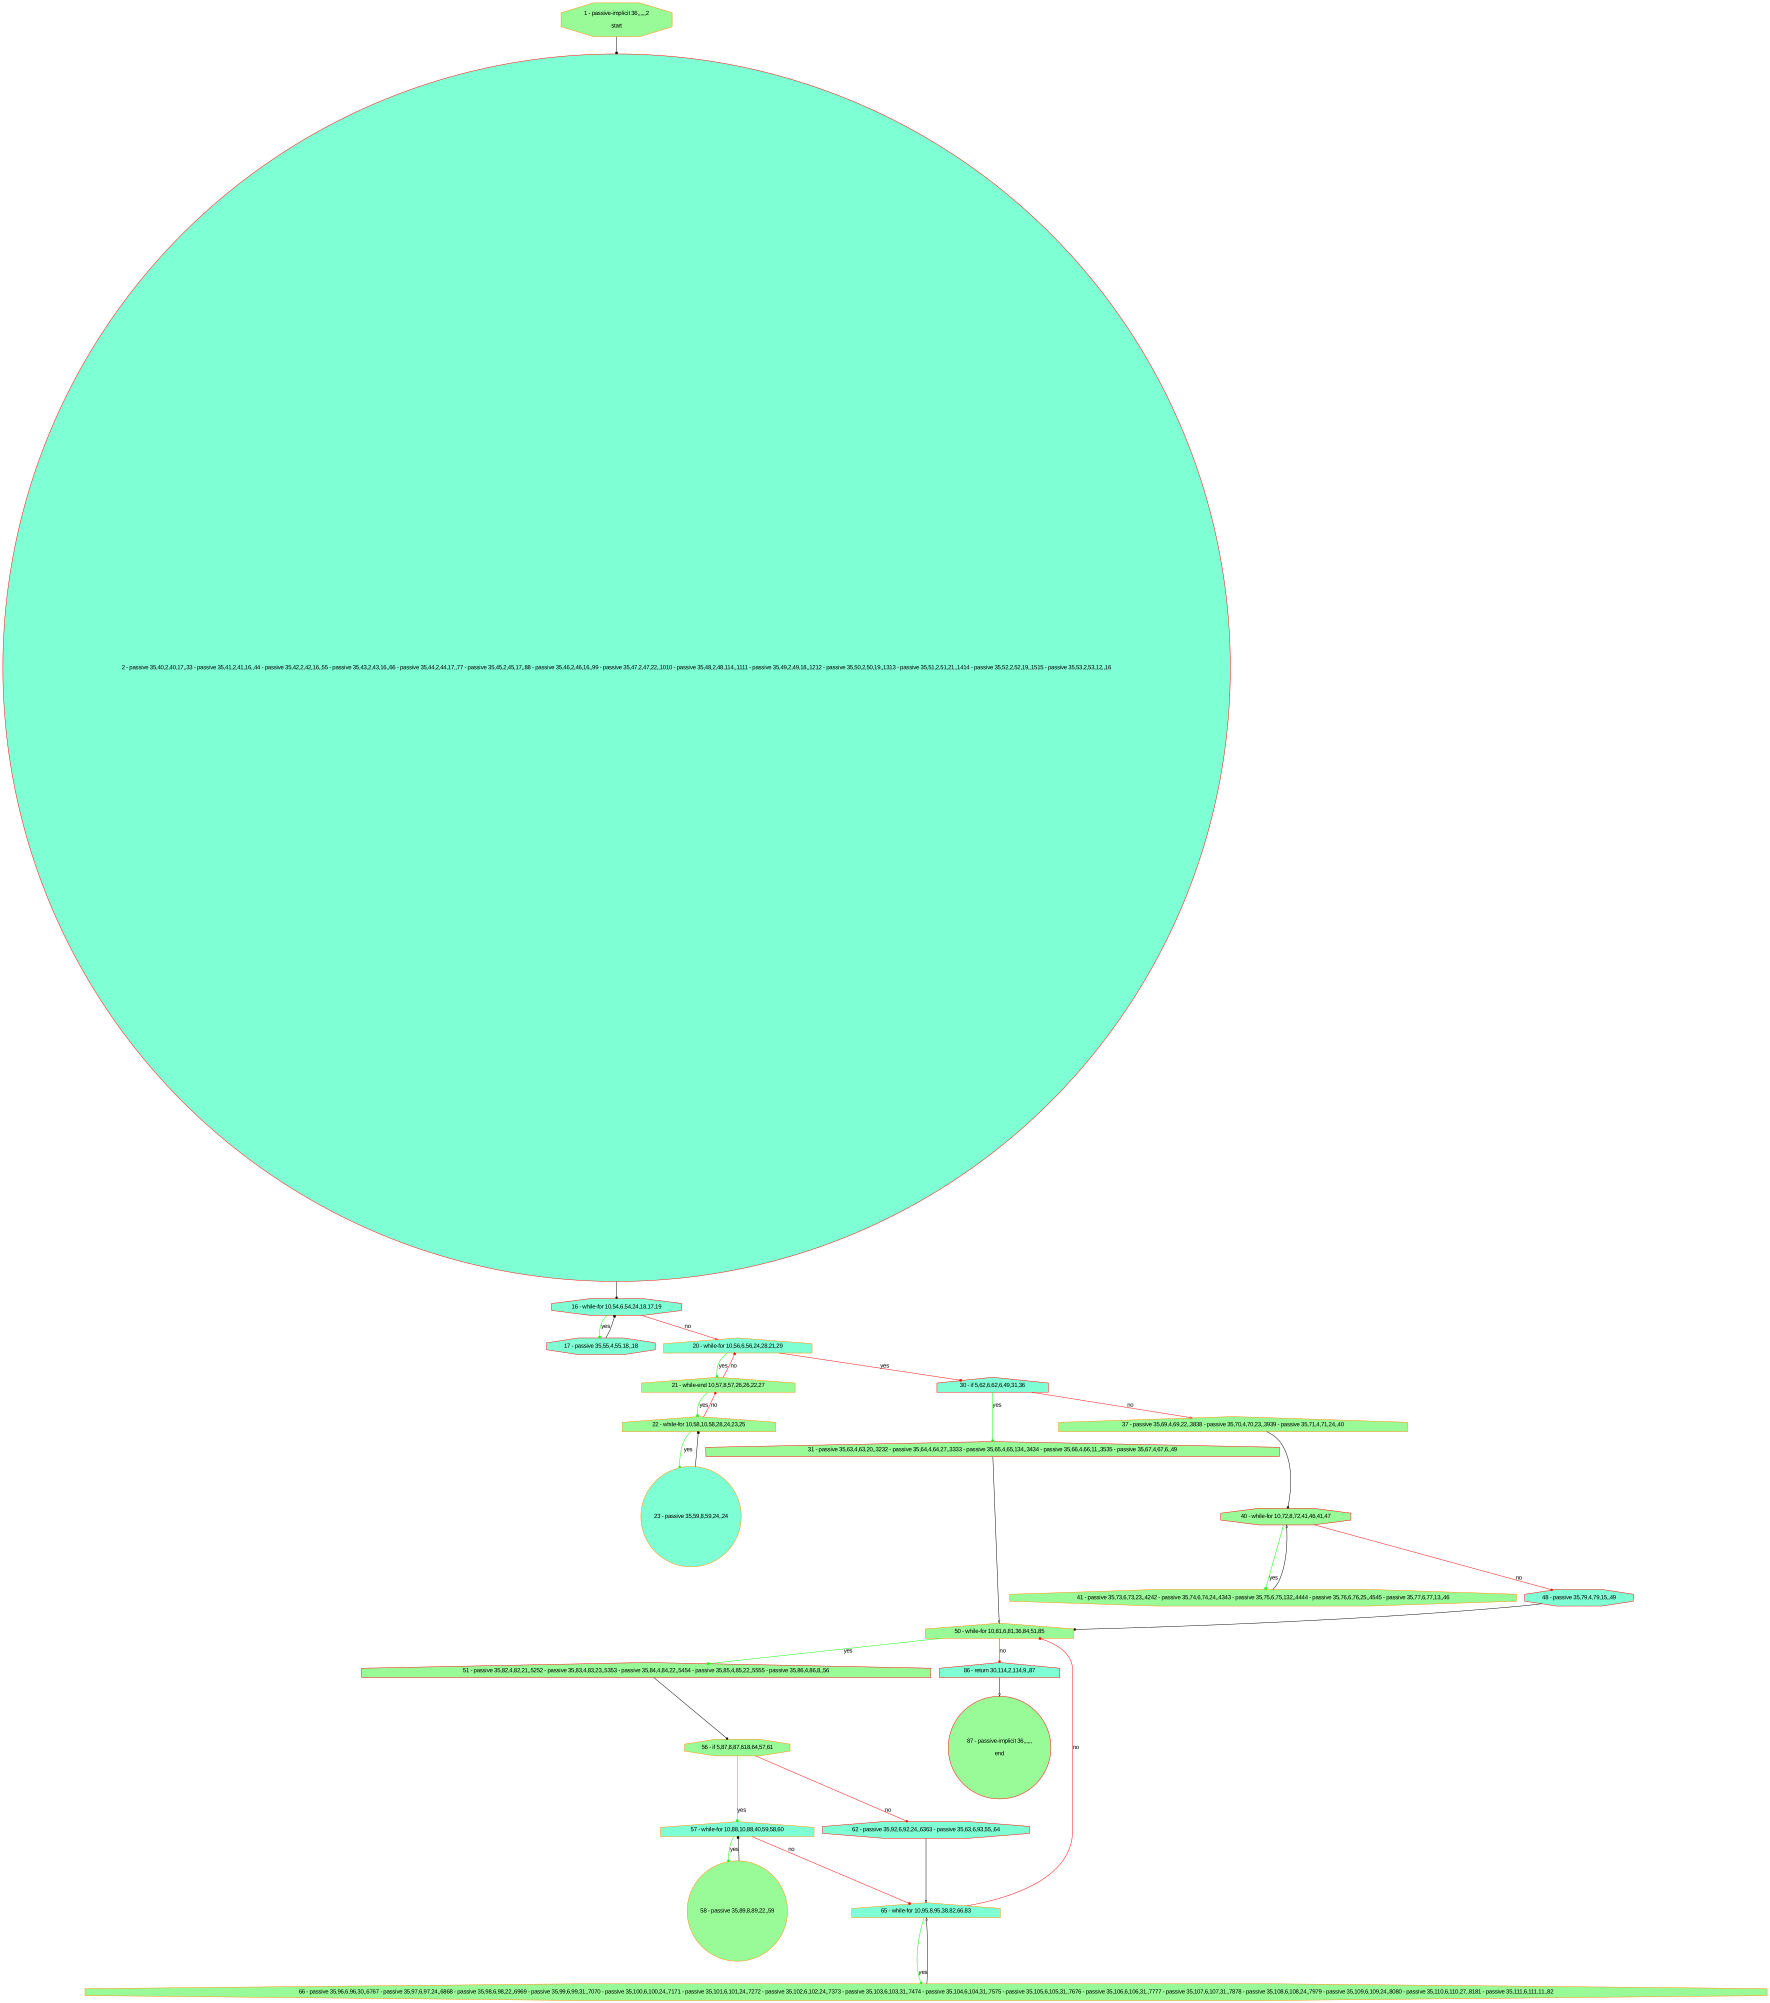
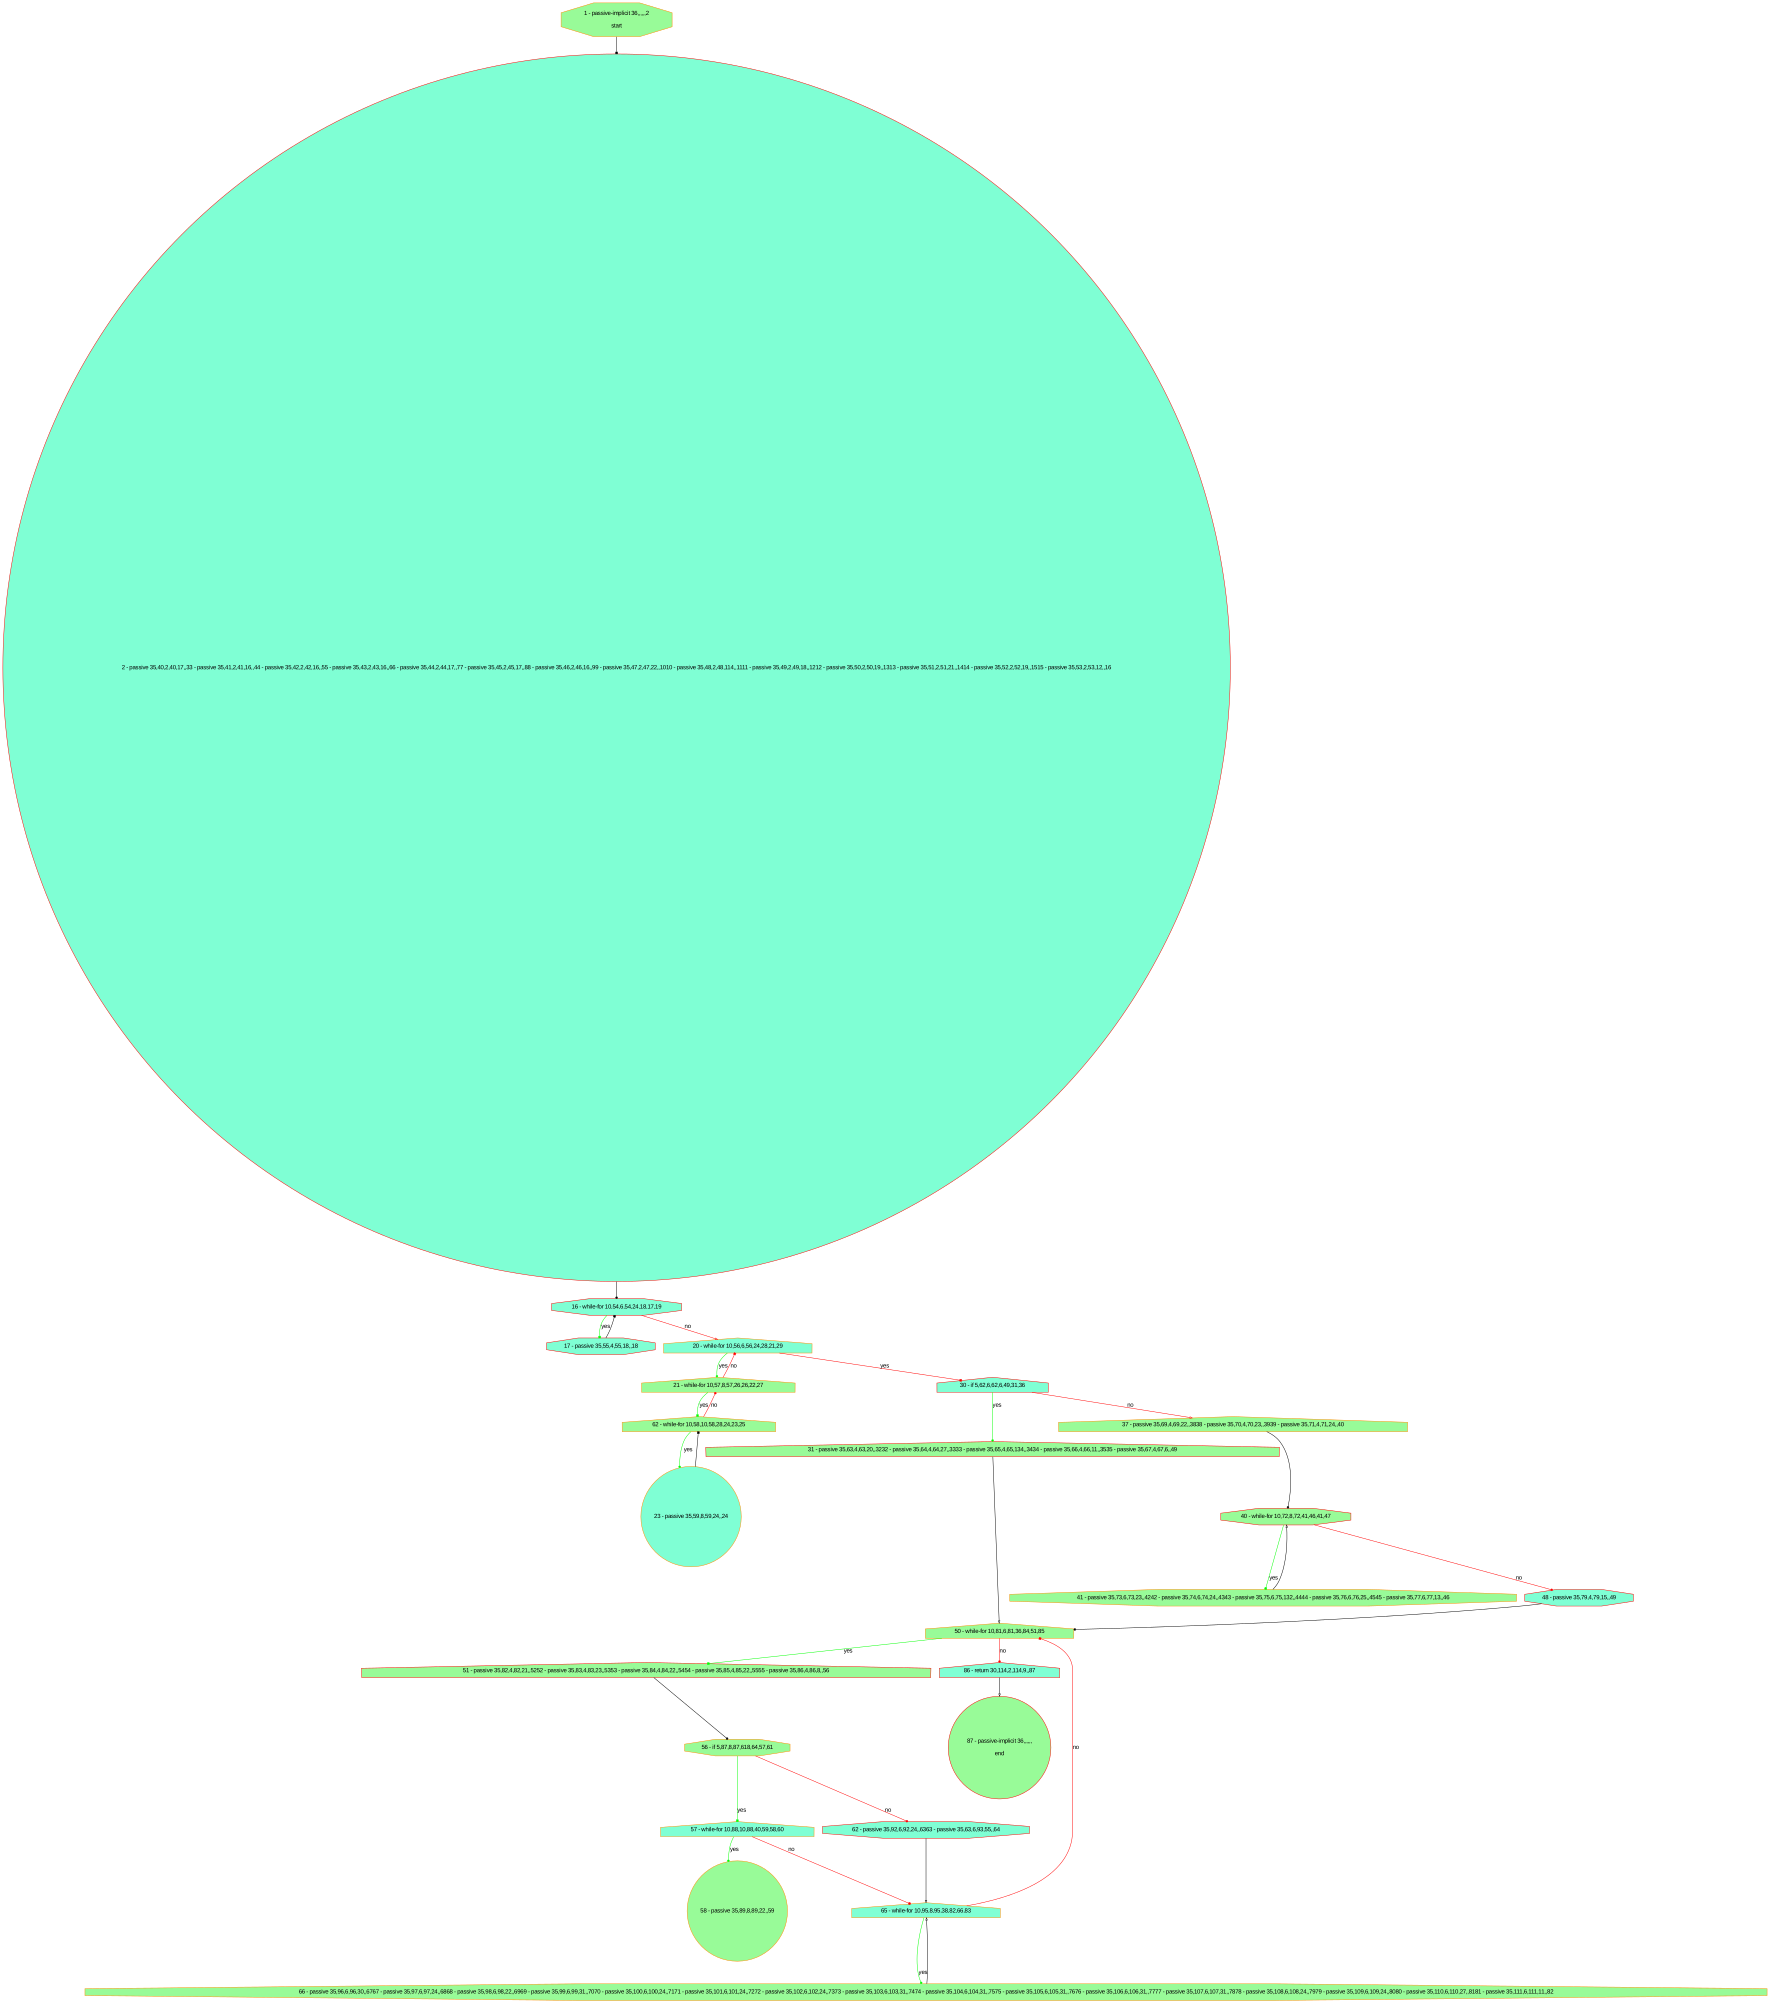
(718, 1386) -> (718, 1386)
(699, 1425) -> (699, 1425)
(739, 1850) -> none
